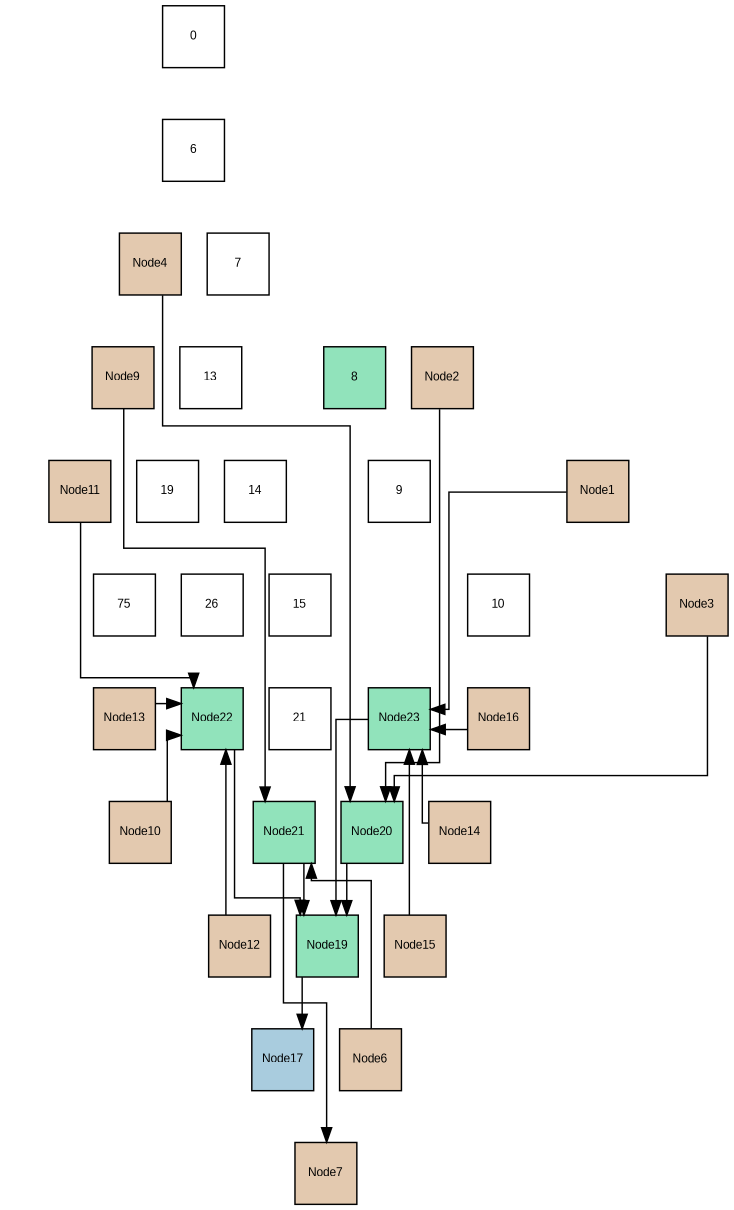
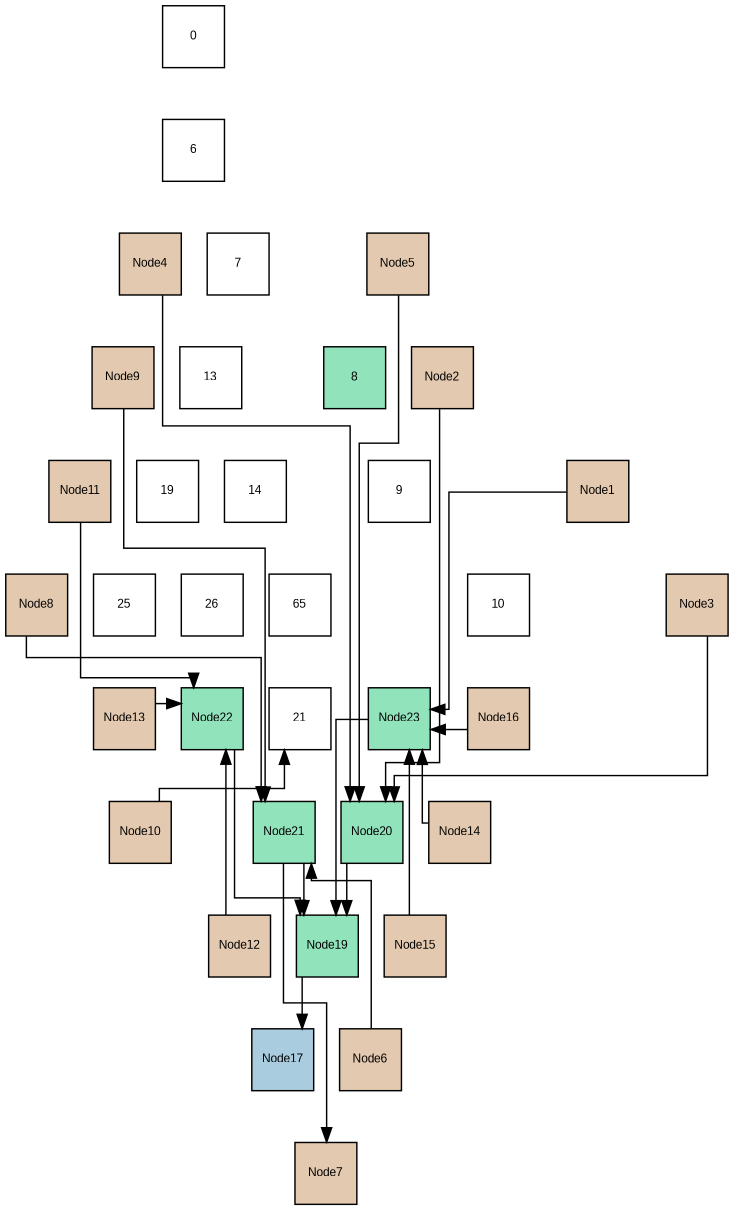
none -> (398, 264)
none -> (37, 605)
(124, 605) -> (124, 605)
(300, 605) -> (300, 605)
(167, 768) -> (215, 789)
